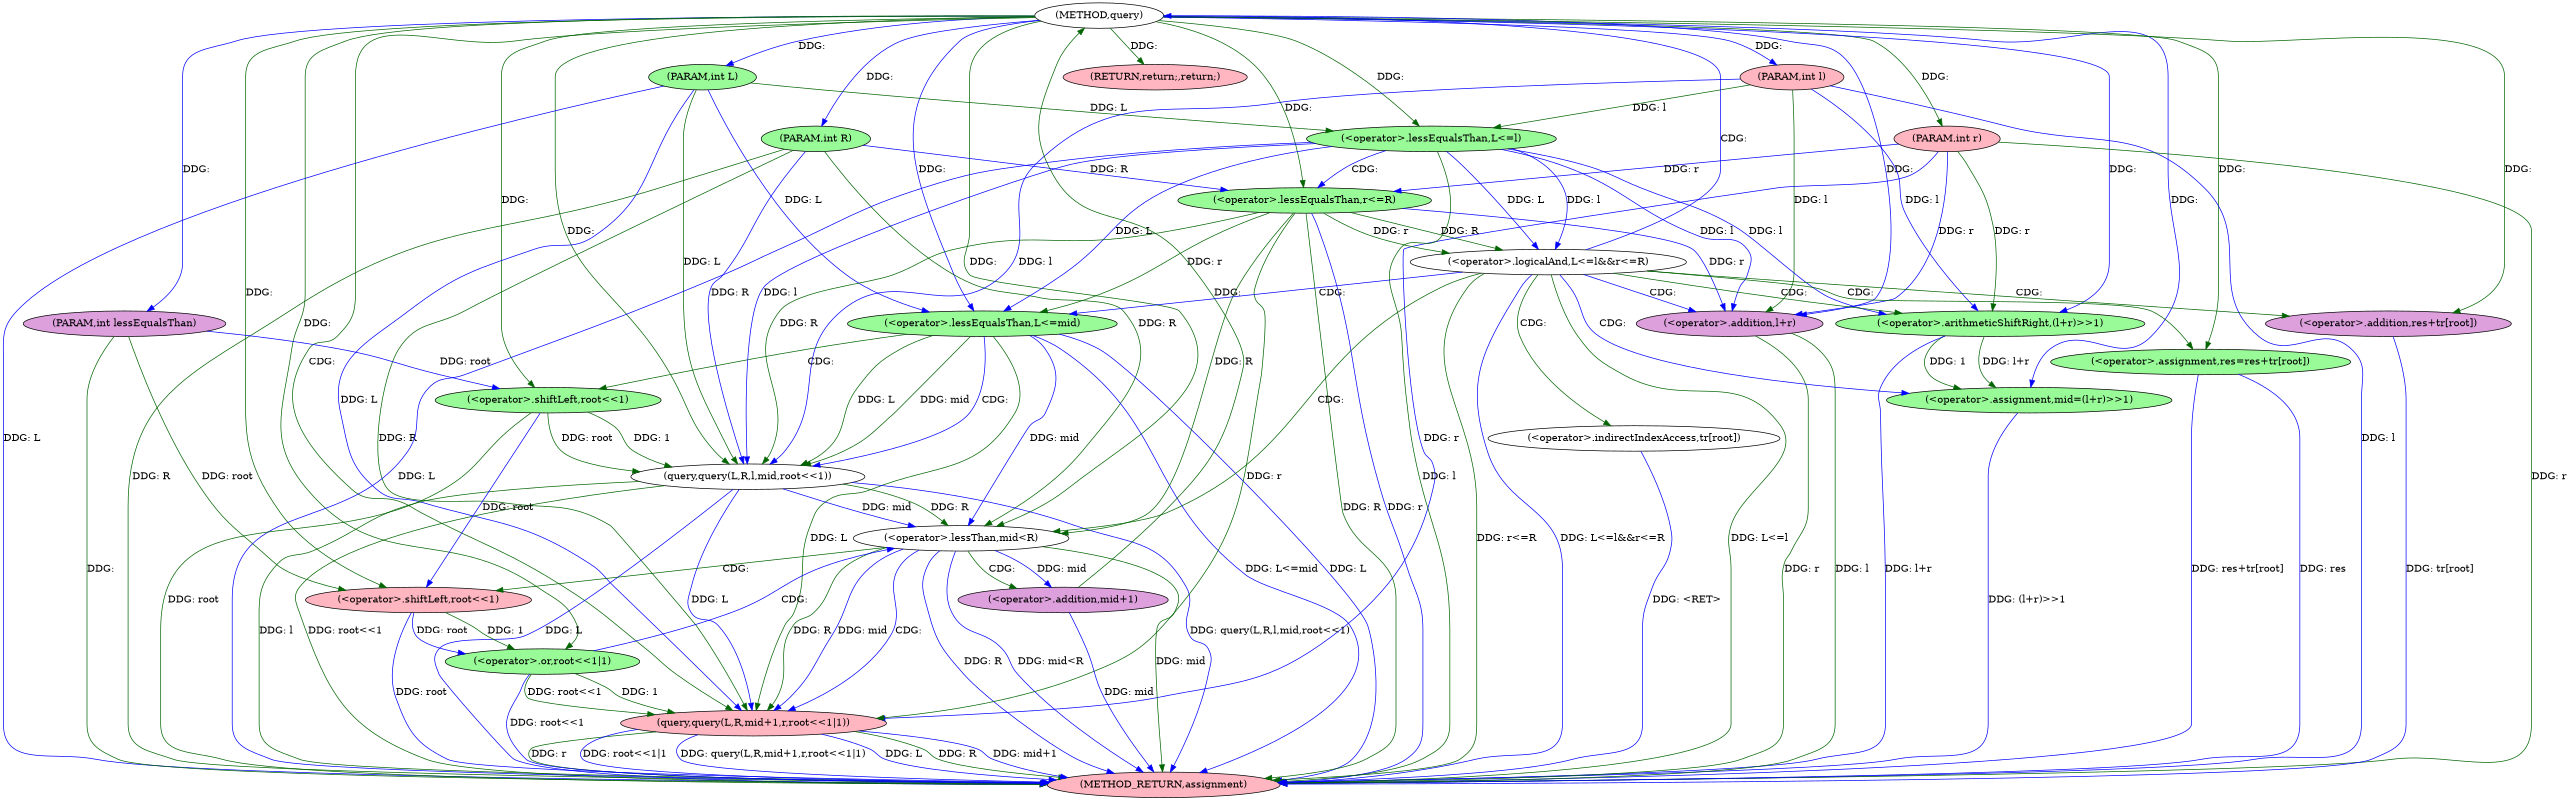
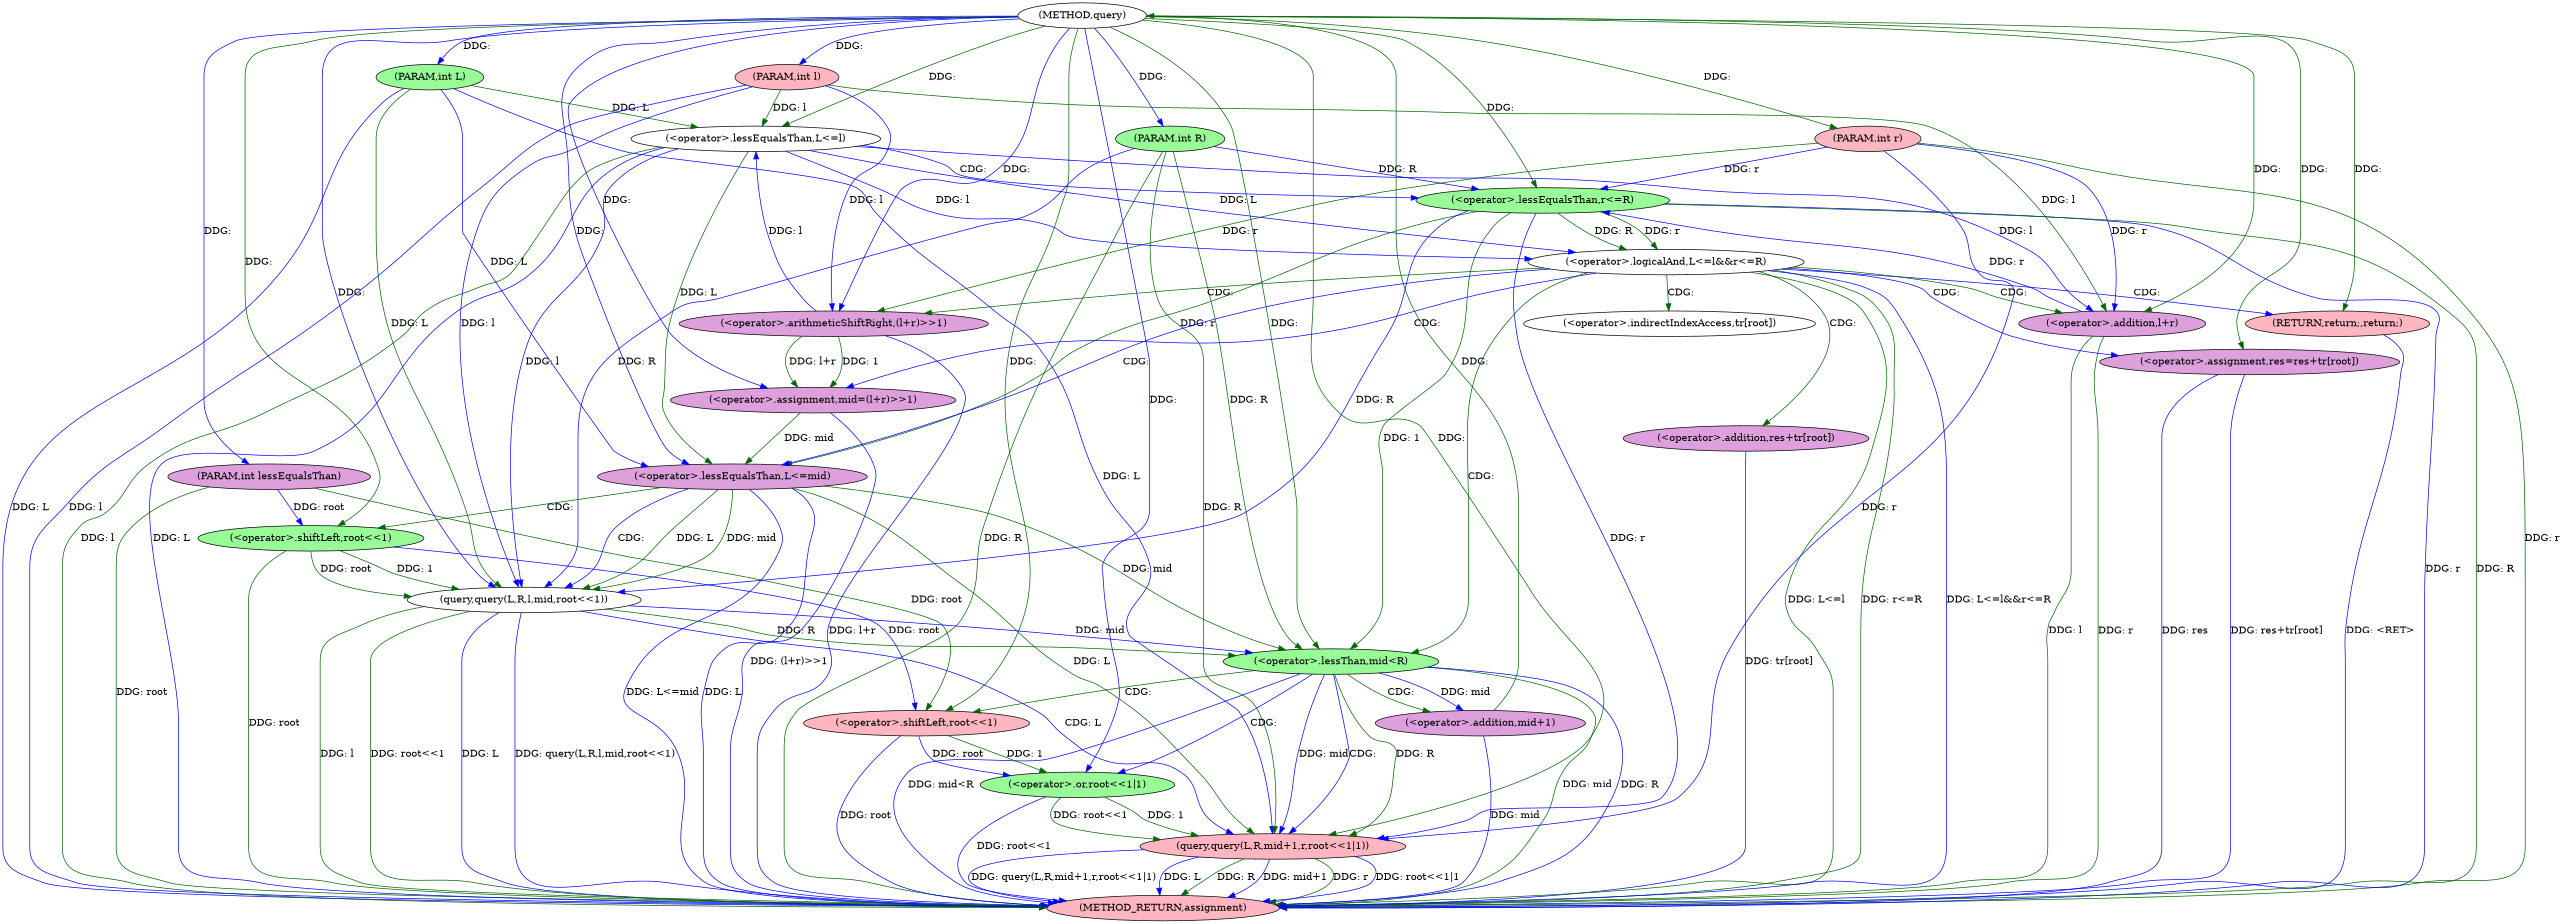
(1579, 32) -> (2048, 289)
(1768, 38) -> (1949, 32)
(2212, 40) -> none
(575, 59) -> (385, 41)
(305, 80) -> (1150, 408)
(1431, 139) -> (756, 139)
(1155, 196) -> (677, 298)
(1703, 211) -> (770, 242)
(1580, 226) -> (1850, 247)
(939, 254) -> (1154, 536)
(1636, 292) -> (1952, 285)
(1923, 301) -> (1949, 308)
(982, 324) -> (732, 477)
(1990, 324) -> (834, 324)
(324, 362) -> (1453, 438)
(1234, 362) -> (1402, 438)
(2201, 362) -> (2250, 362)
(2029, 400) -> (813, 400)
(1029, 426) -> (1061, 540)
none -> (775, 436)
(961, 538) -> (1331, 662)
(1209, 566) -> (1648, 635)
(102, 569) -> (142, 692)
(710, 600) -> (1083, 723)
(743, 608) -> (1221, 728)
(1613, 753) -> (2133, 888)
